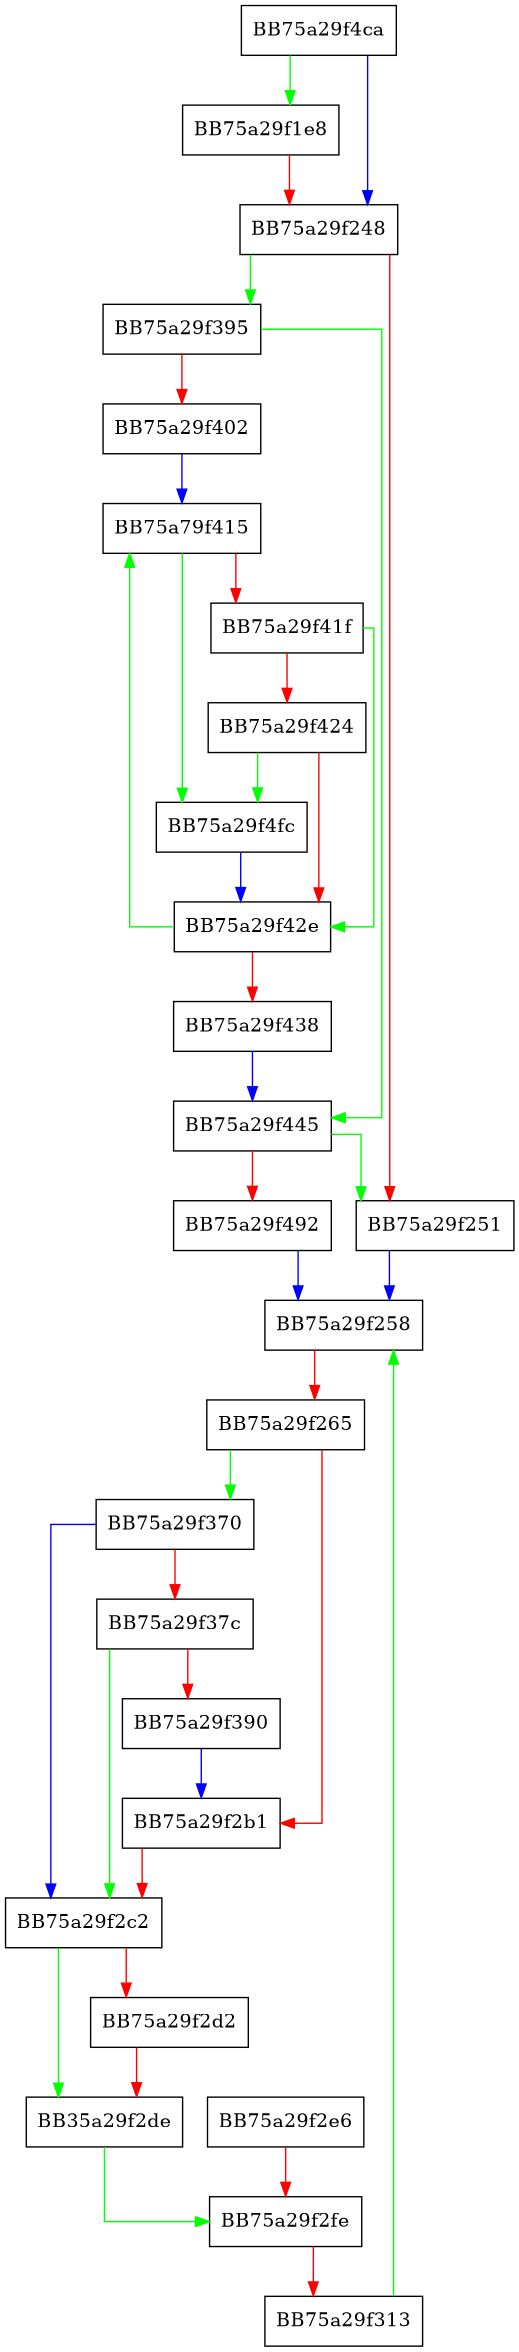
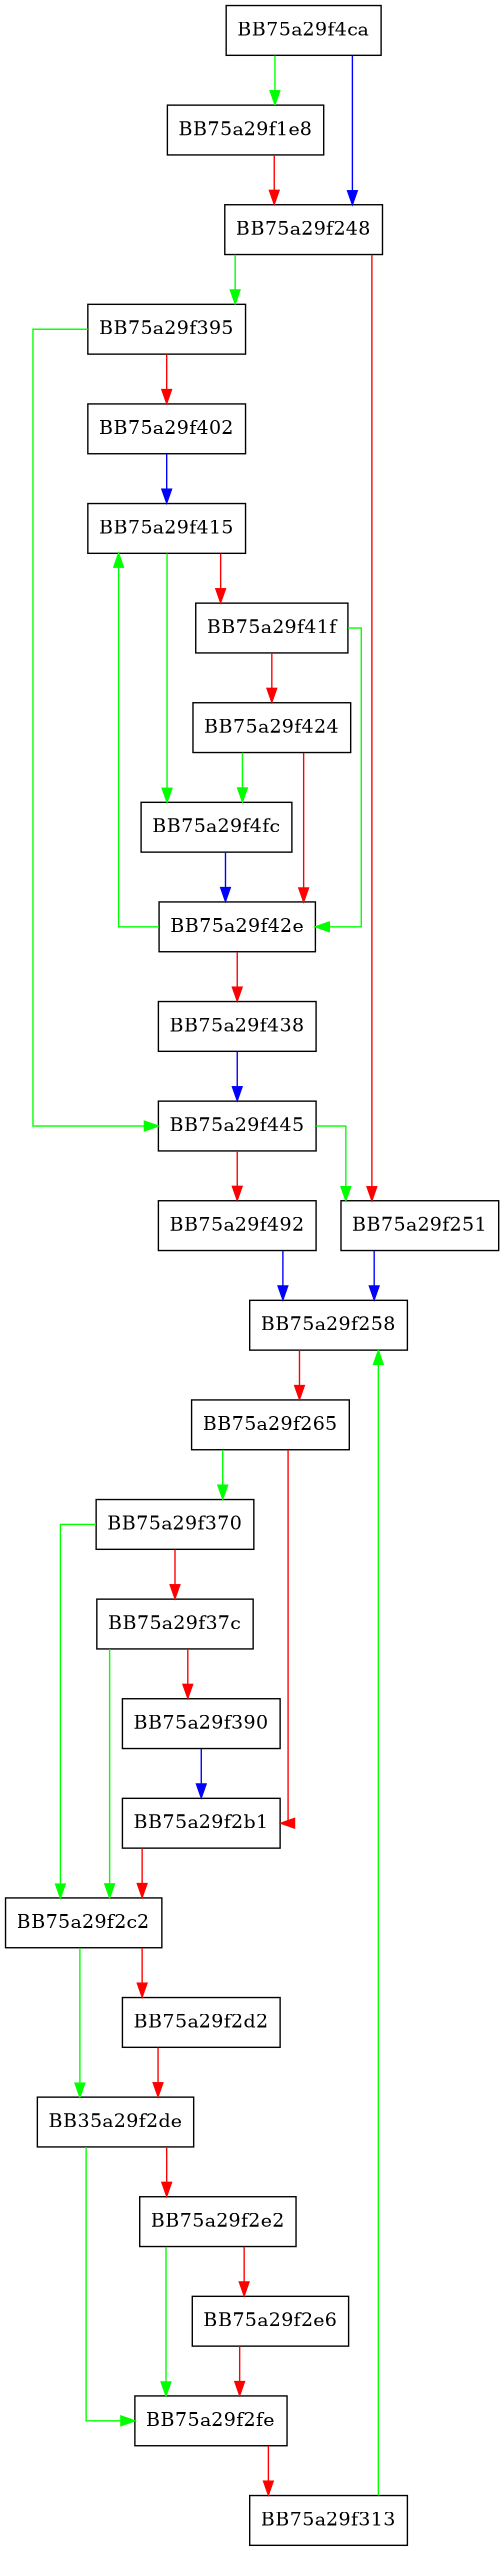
(182, 528) -> (167, 528)
(51, 1682) -> (60, 1686)
none -> (218, 2222)
